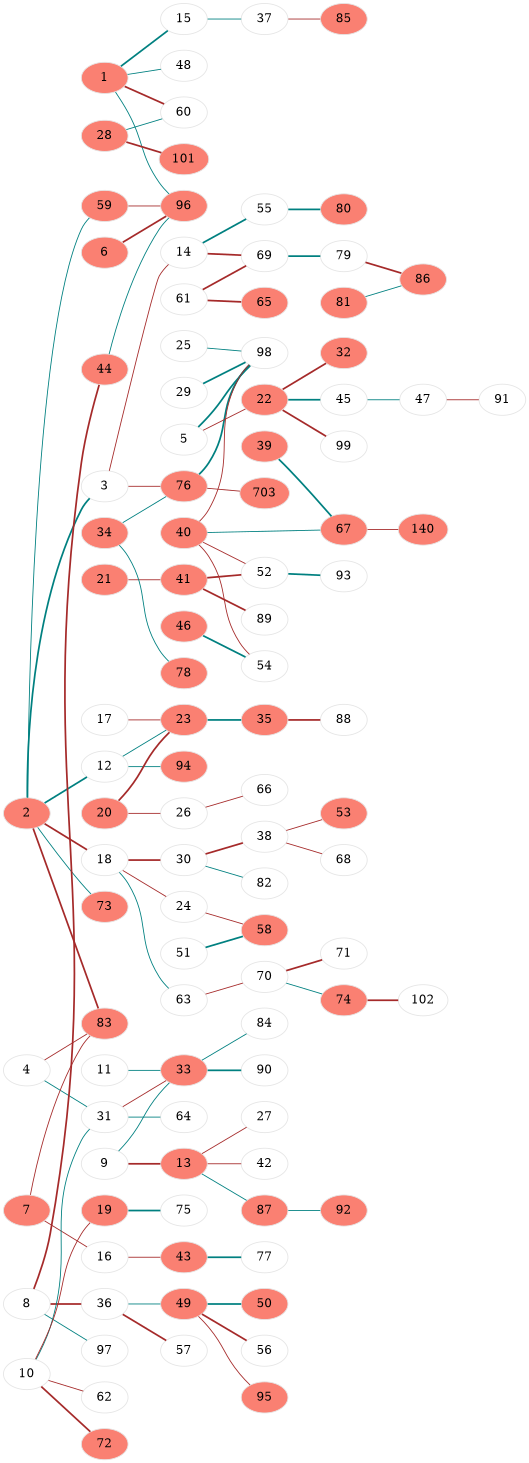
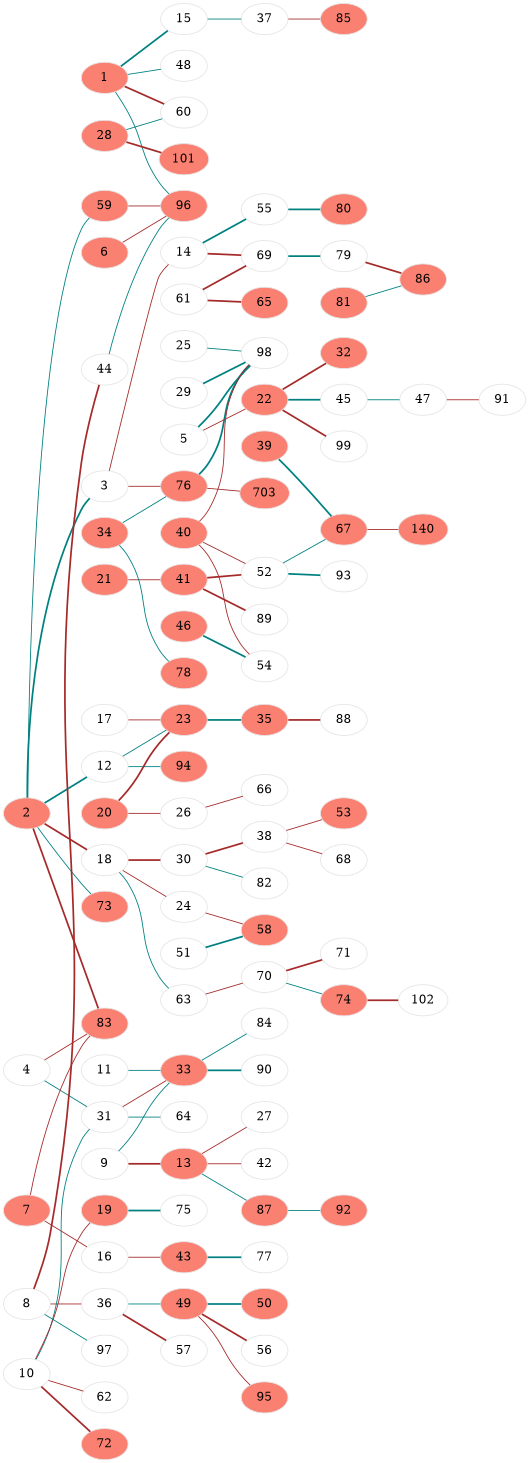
(144, 229) -> (144, 229)
(105, 369) -> (105, 369)
(264, 531) -> (304, 551)
(66, 1304) -> (66, 1304)
